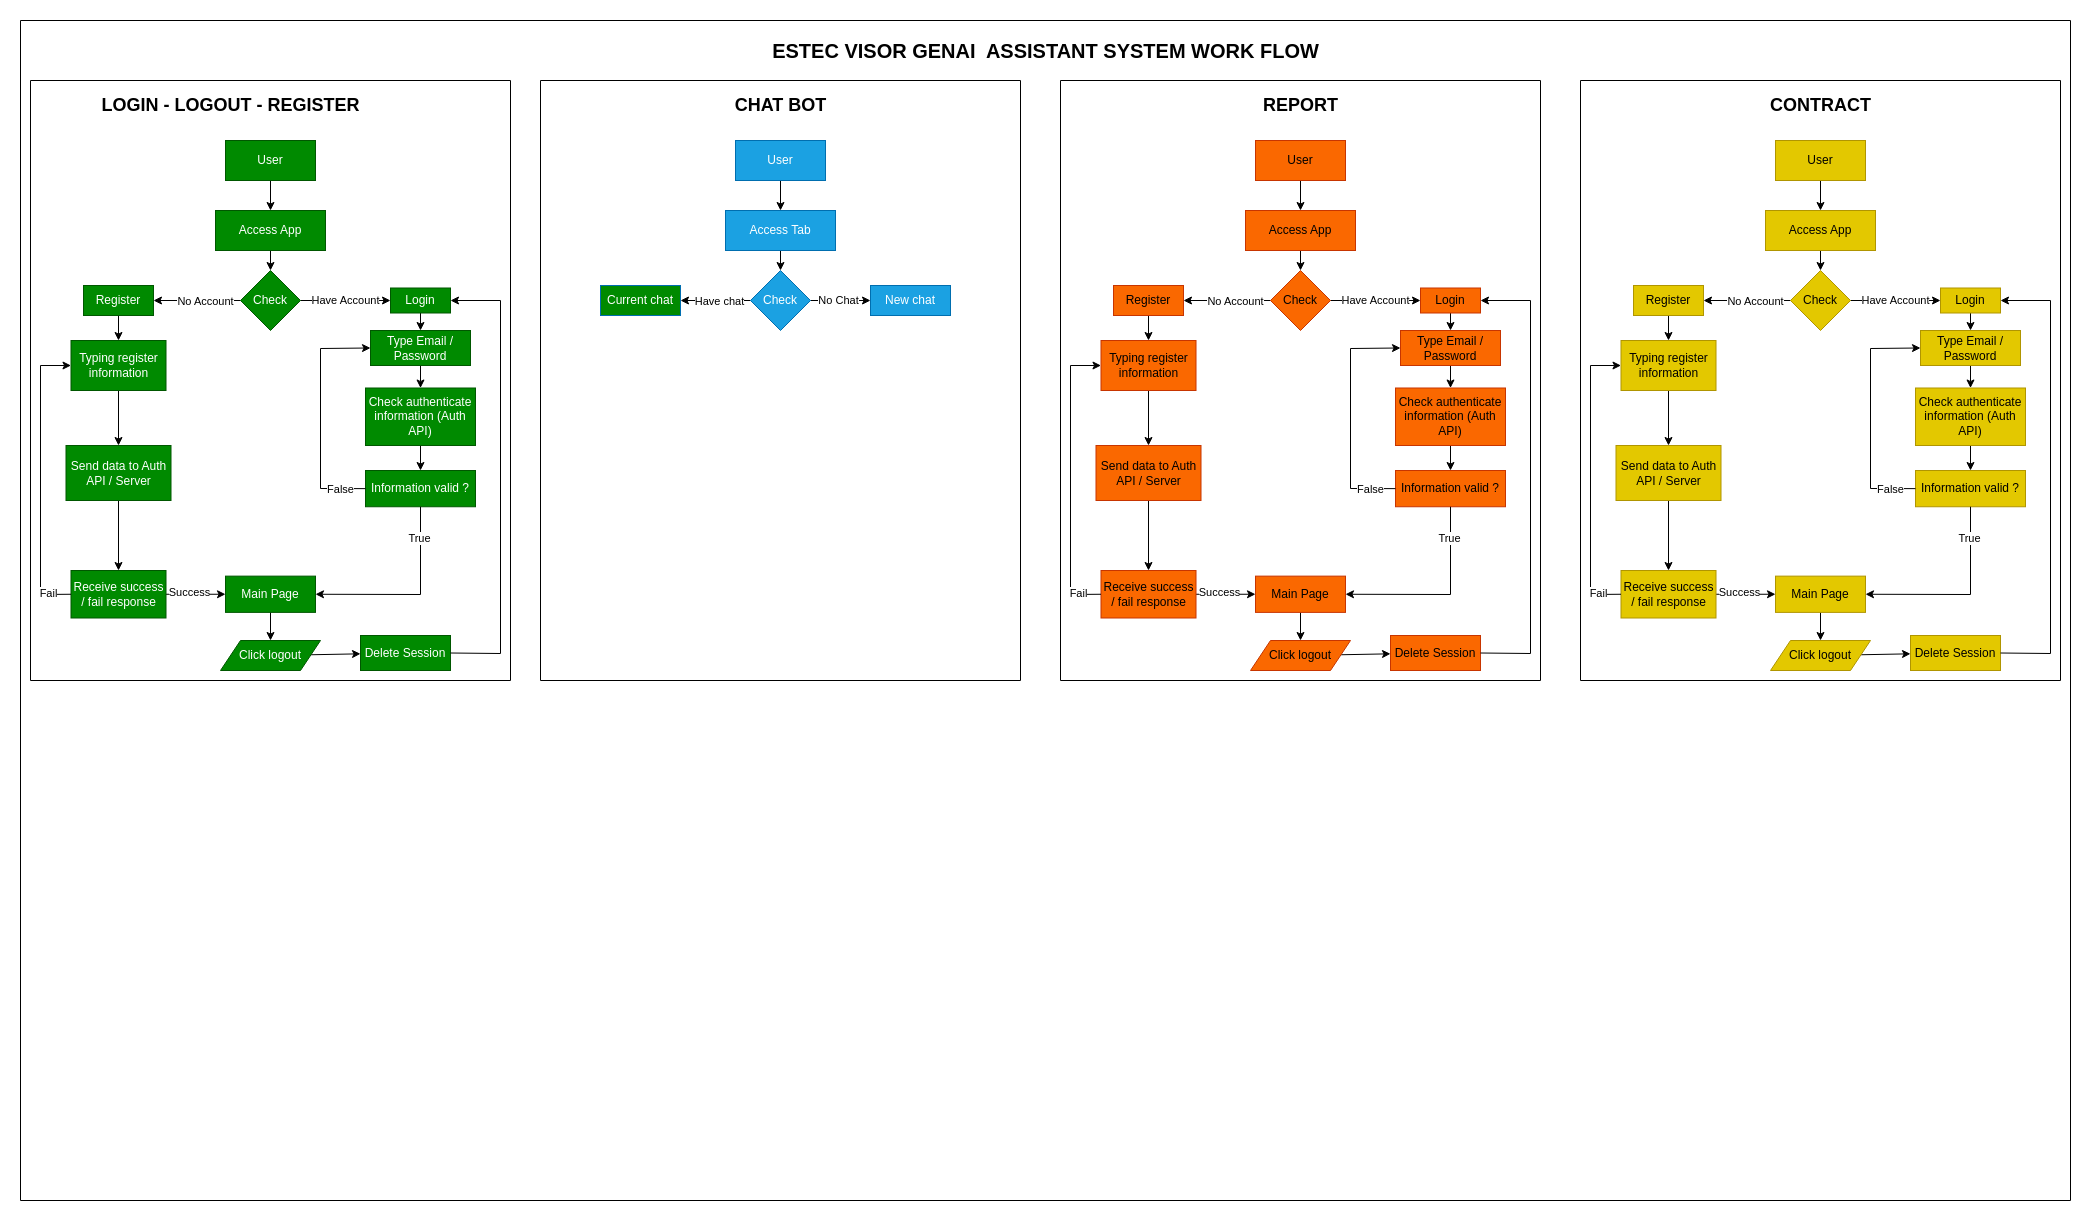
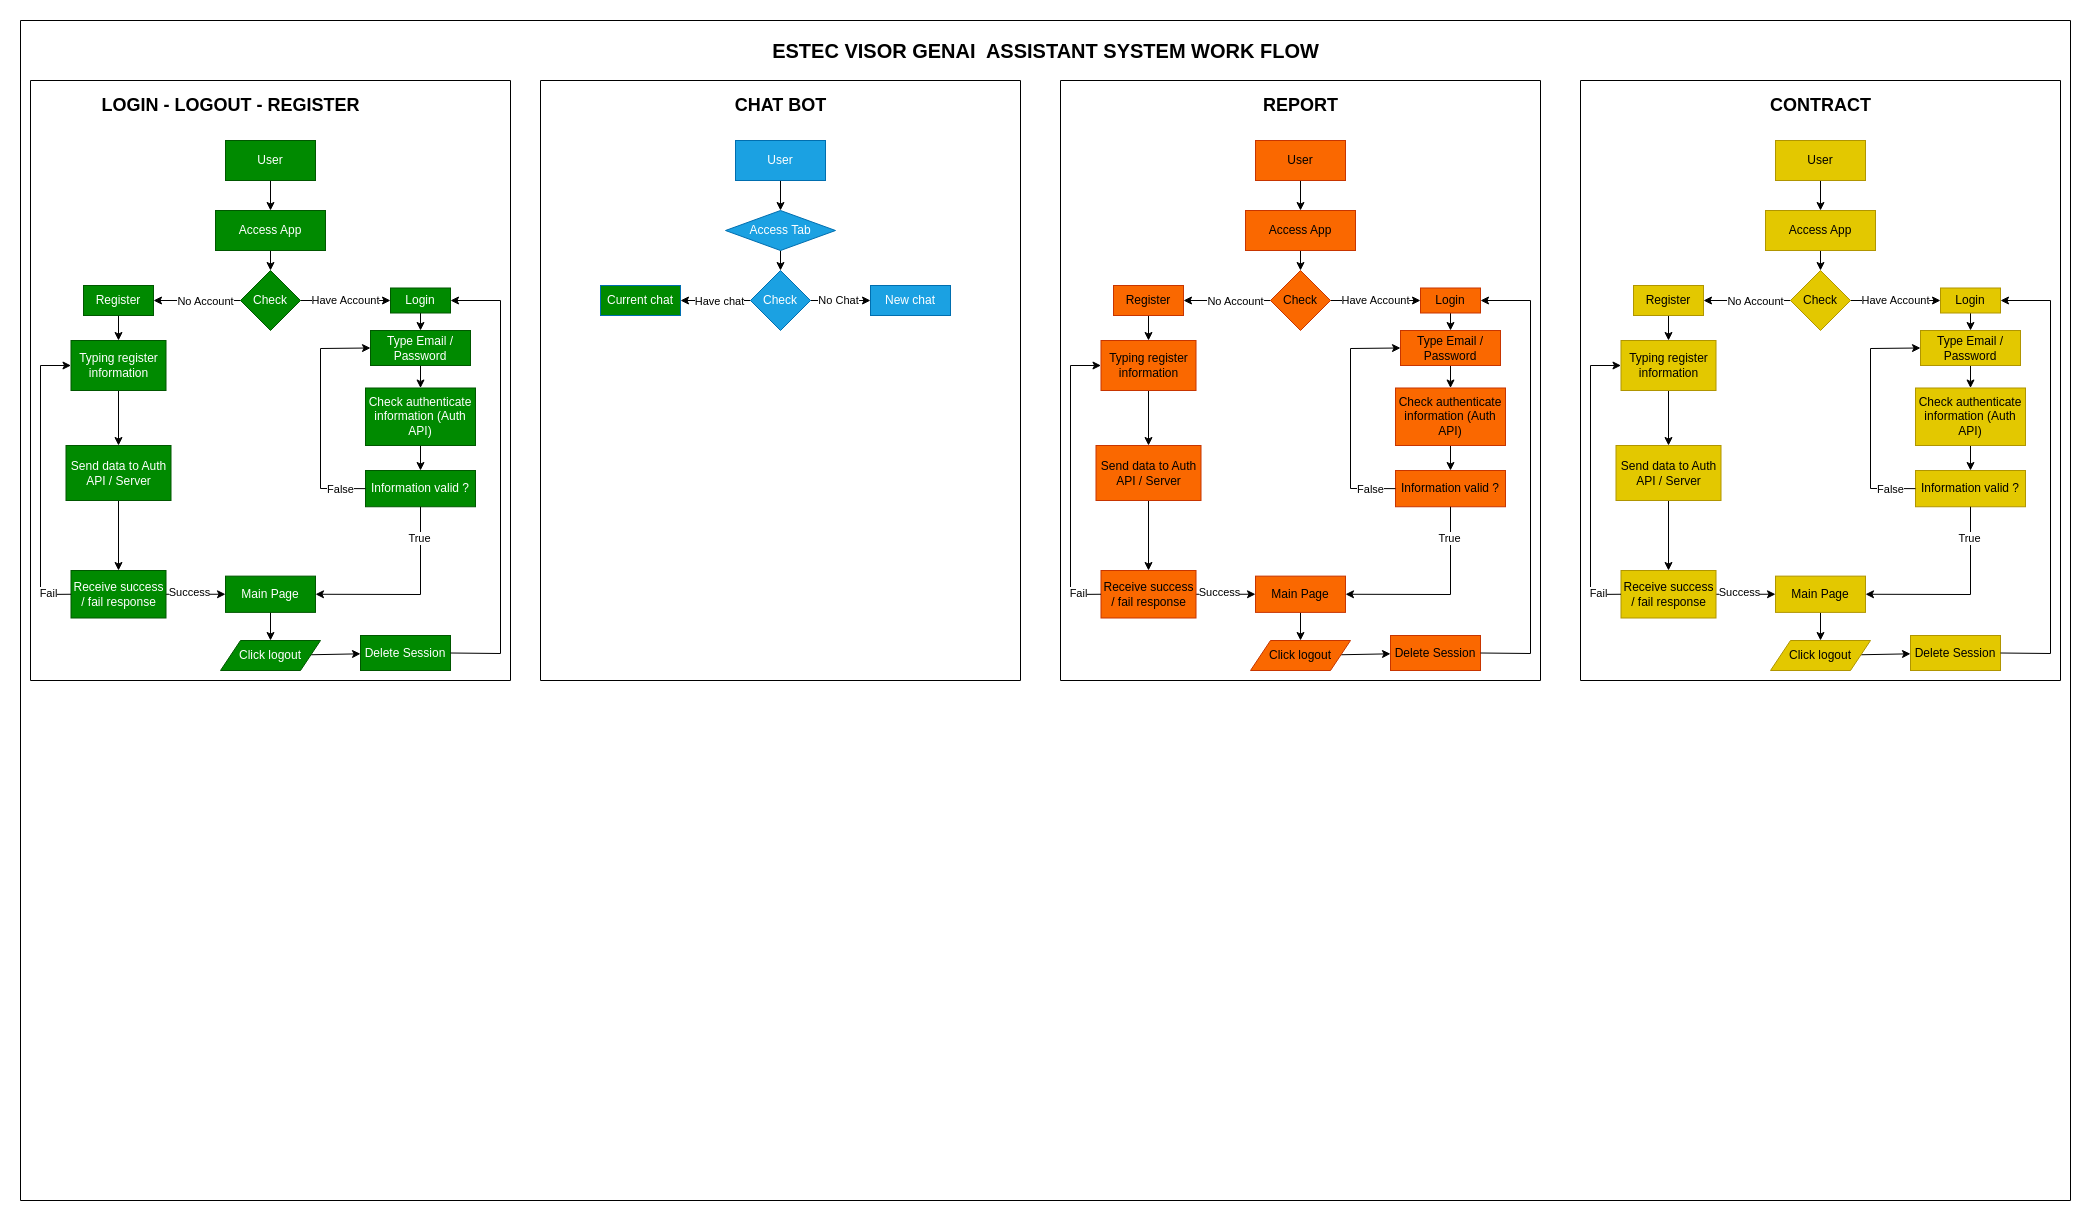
(781, 231) -> (781, 231)
